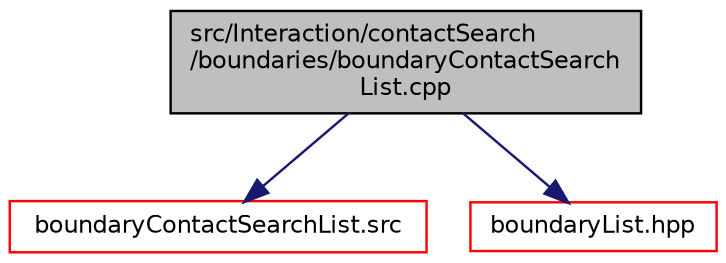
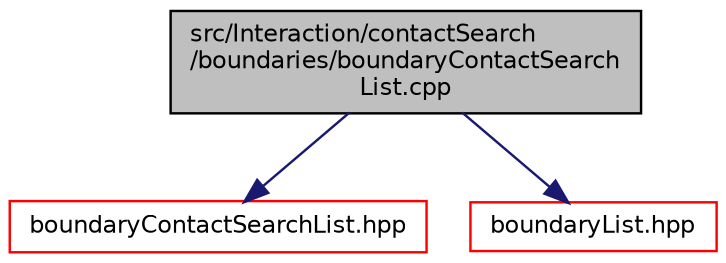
(218, 227) -> (218, 227)
